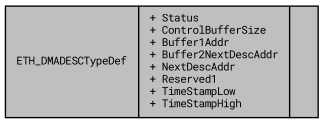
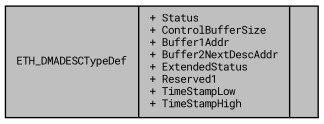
(193, 67) -> (199, 67)
